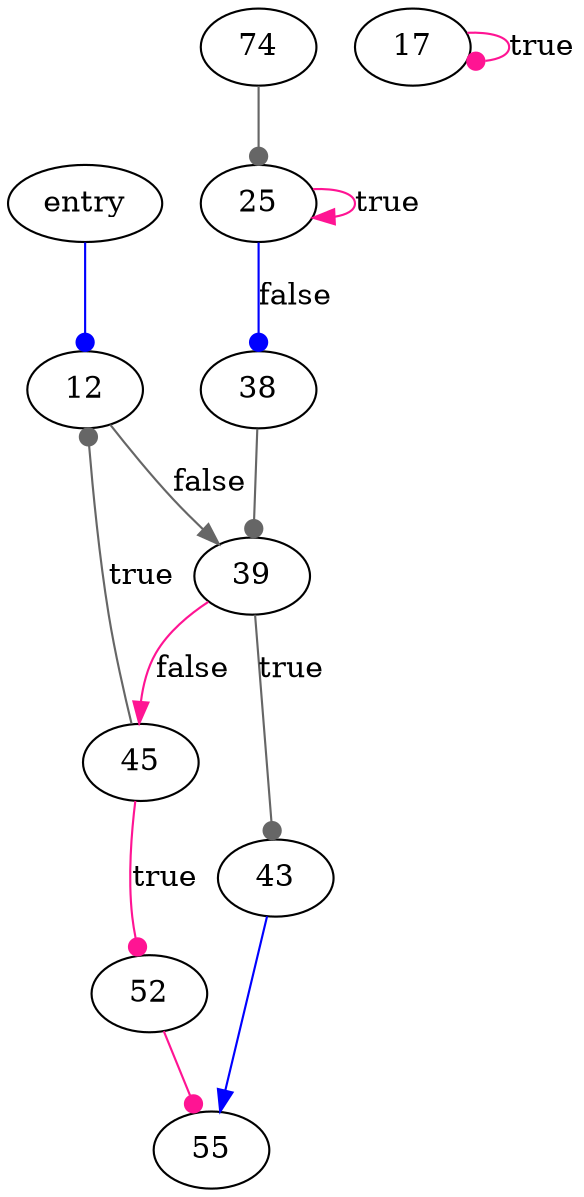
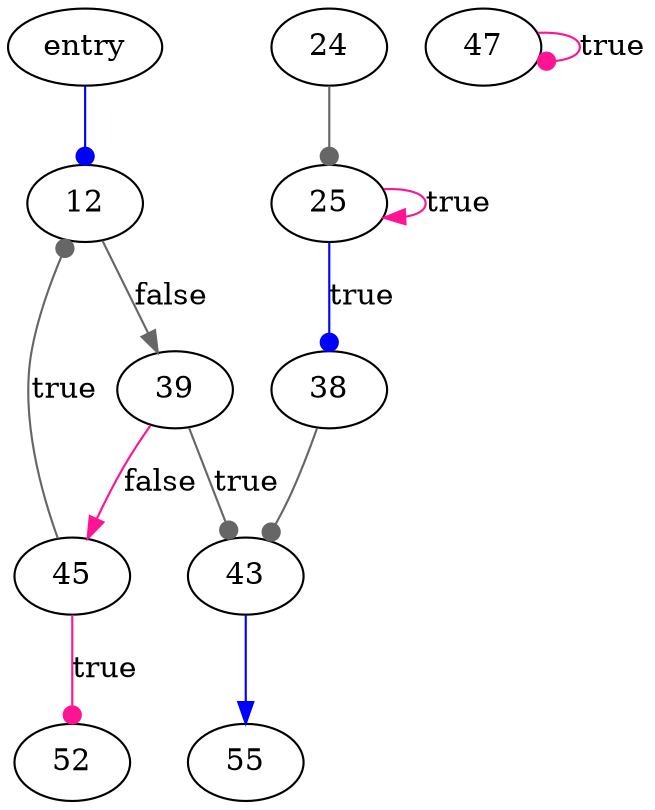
(259, 47) -> (329, 47)
(413, 47) -> (483, 47)
(295, 297) -> (362, 297)
(256, 474) -> (298, 477)
(177, 1063) -> none
